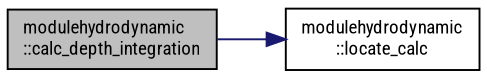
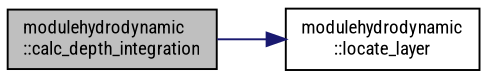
(383, 39) -> (383, 39)
